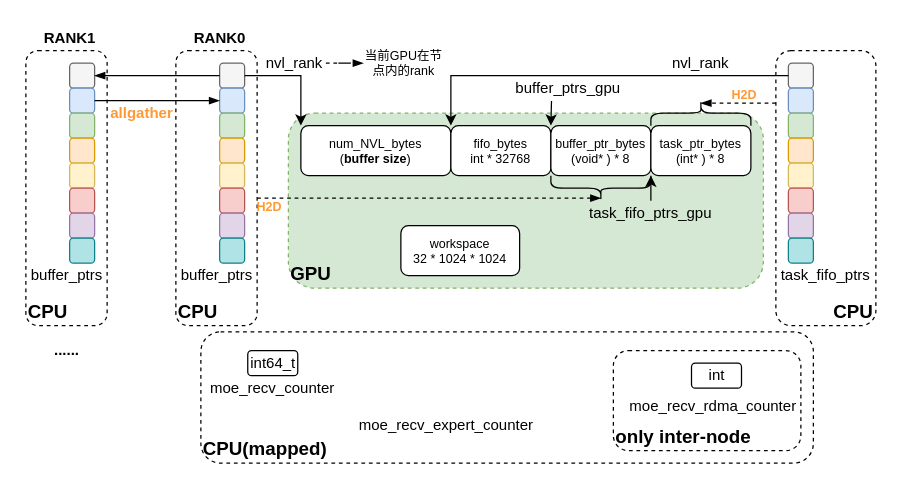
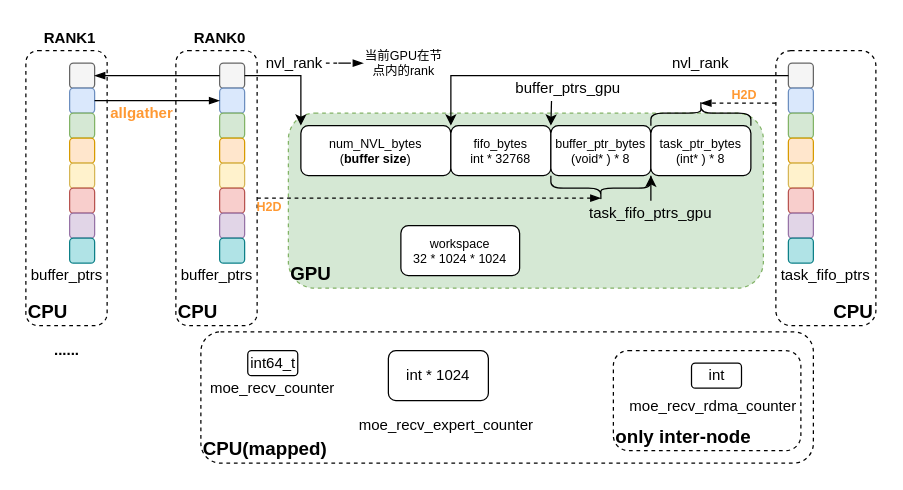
none -> (438, 376)
